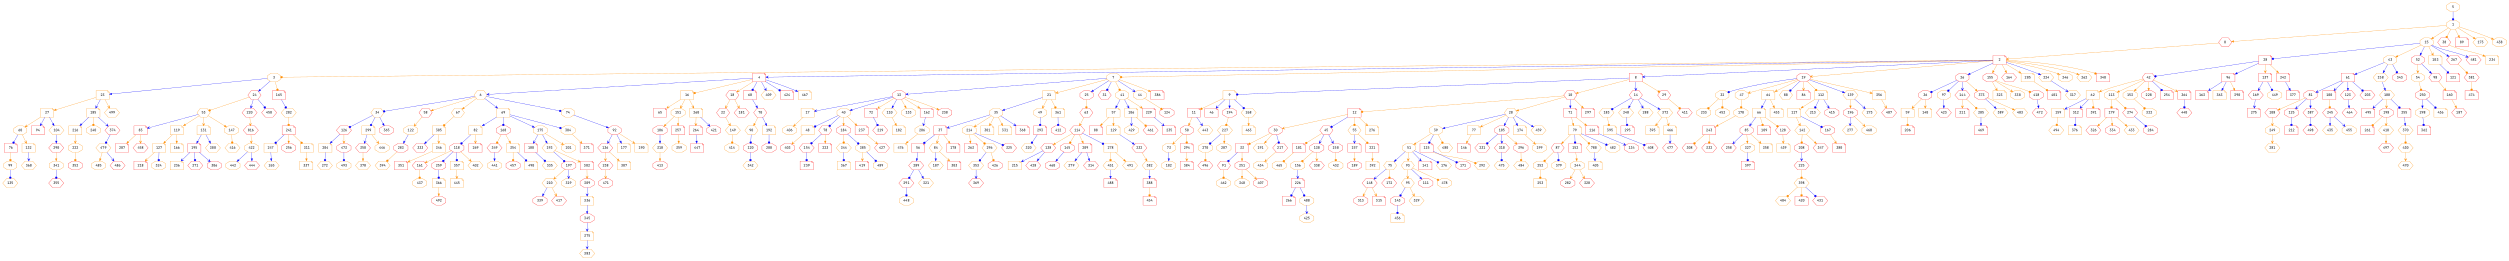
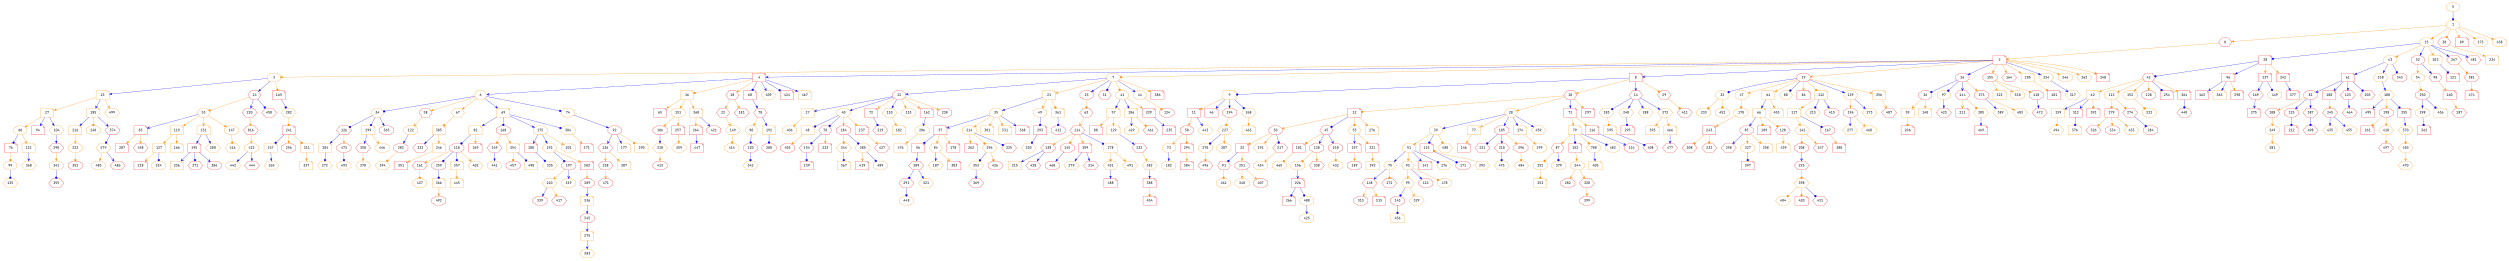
(626, 138) -> (626, 138)
(1454, 157) -> (1456, 157)
none -> (1587, 201)
